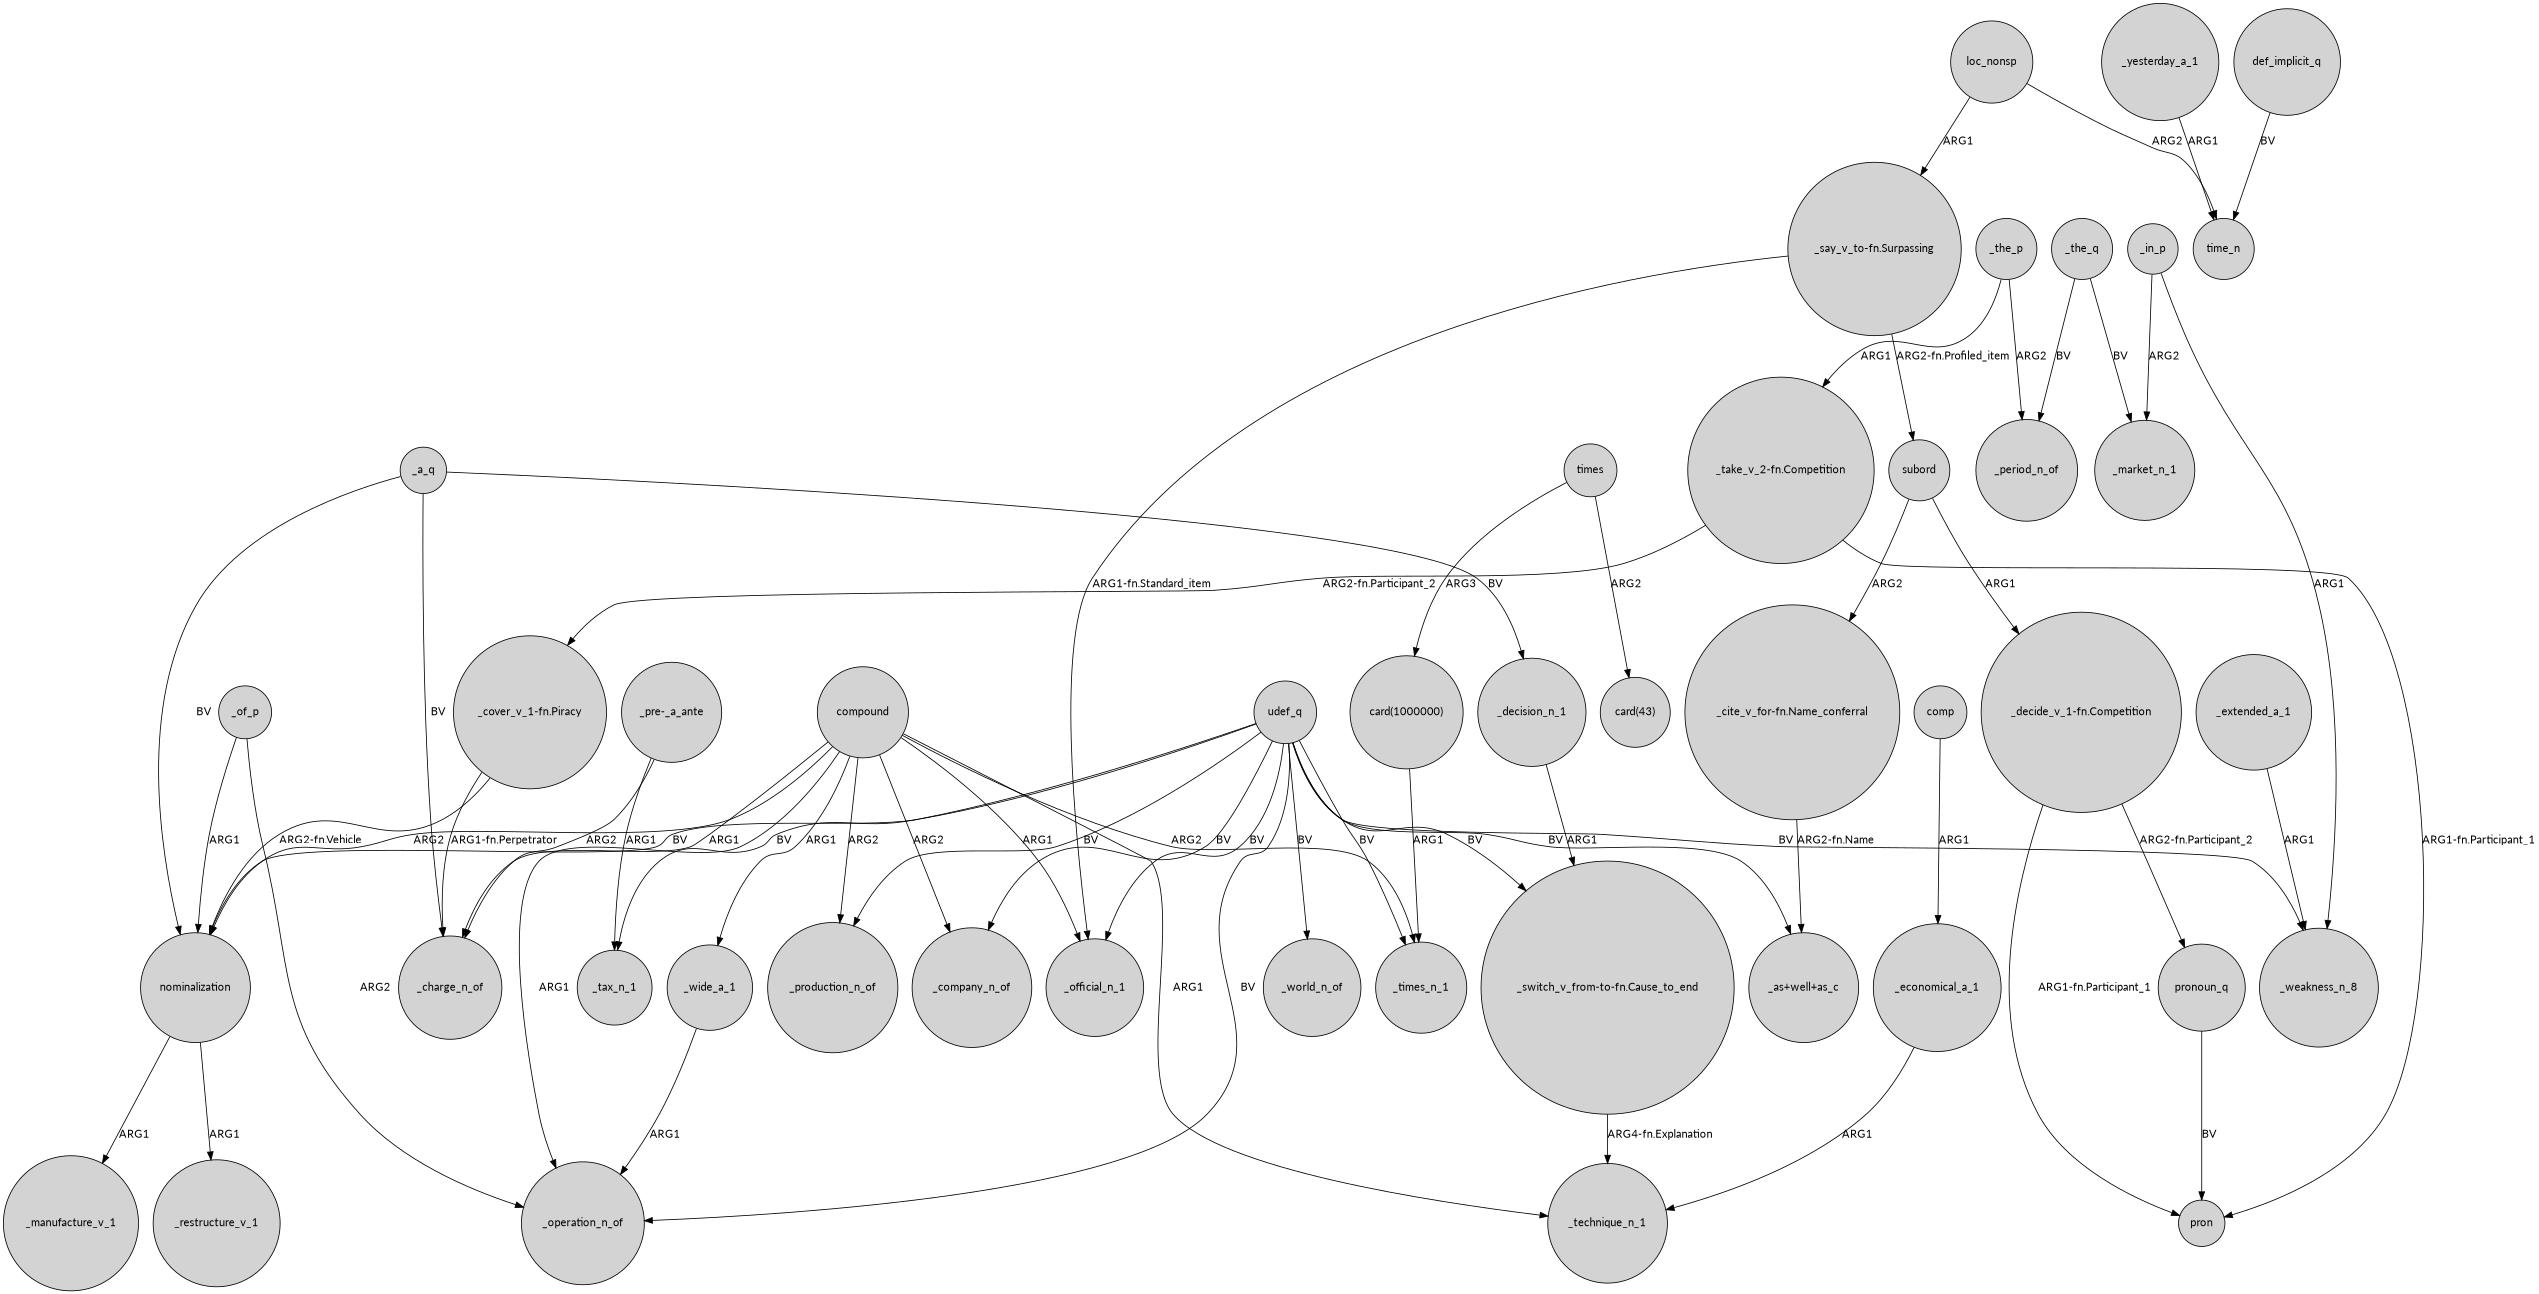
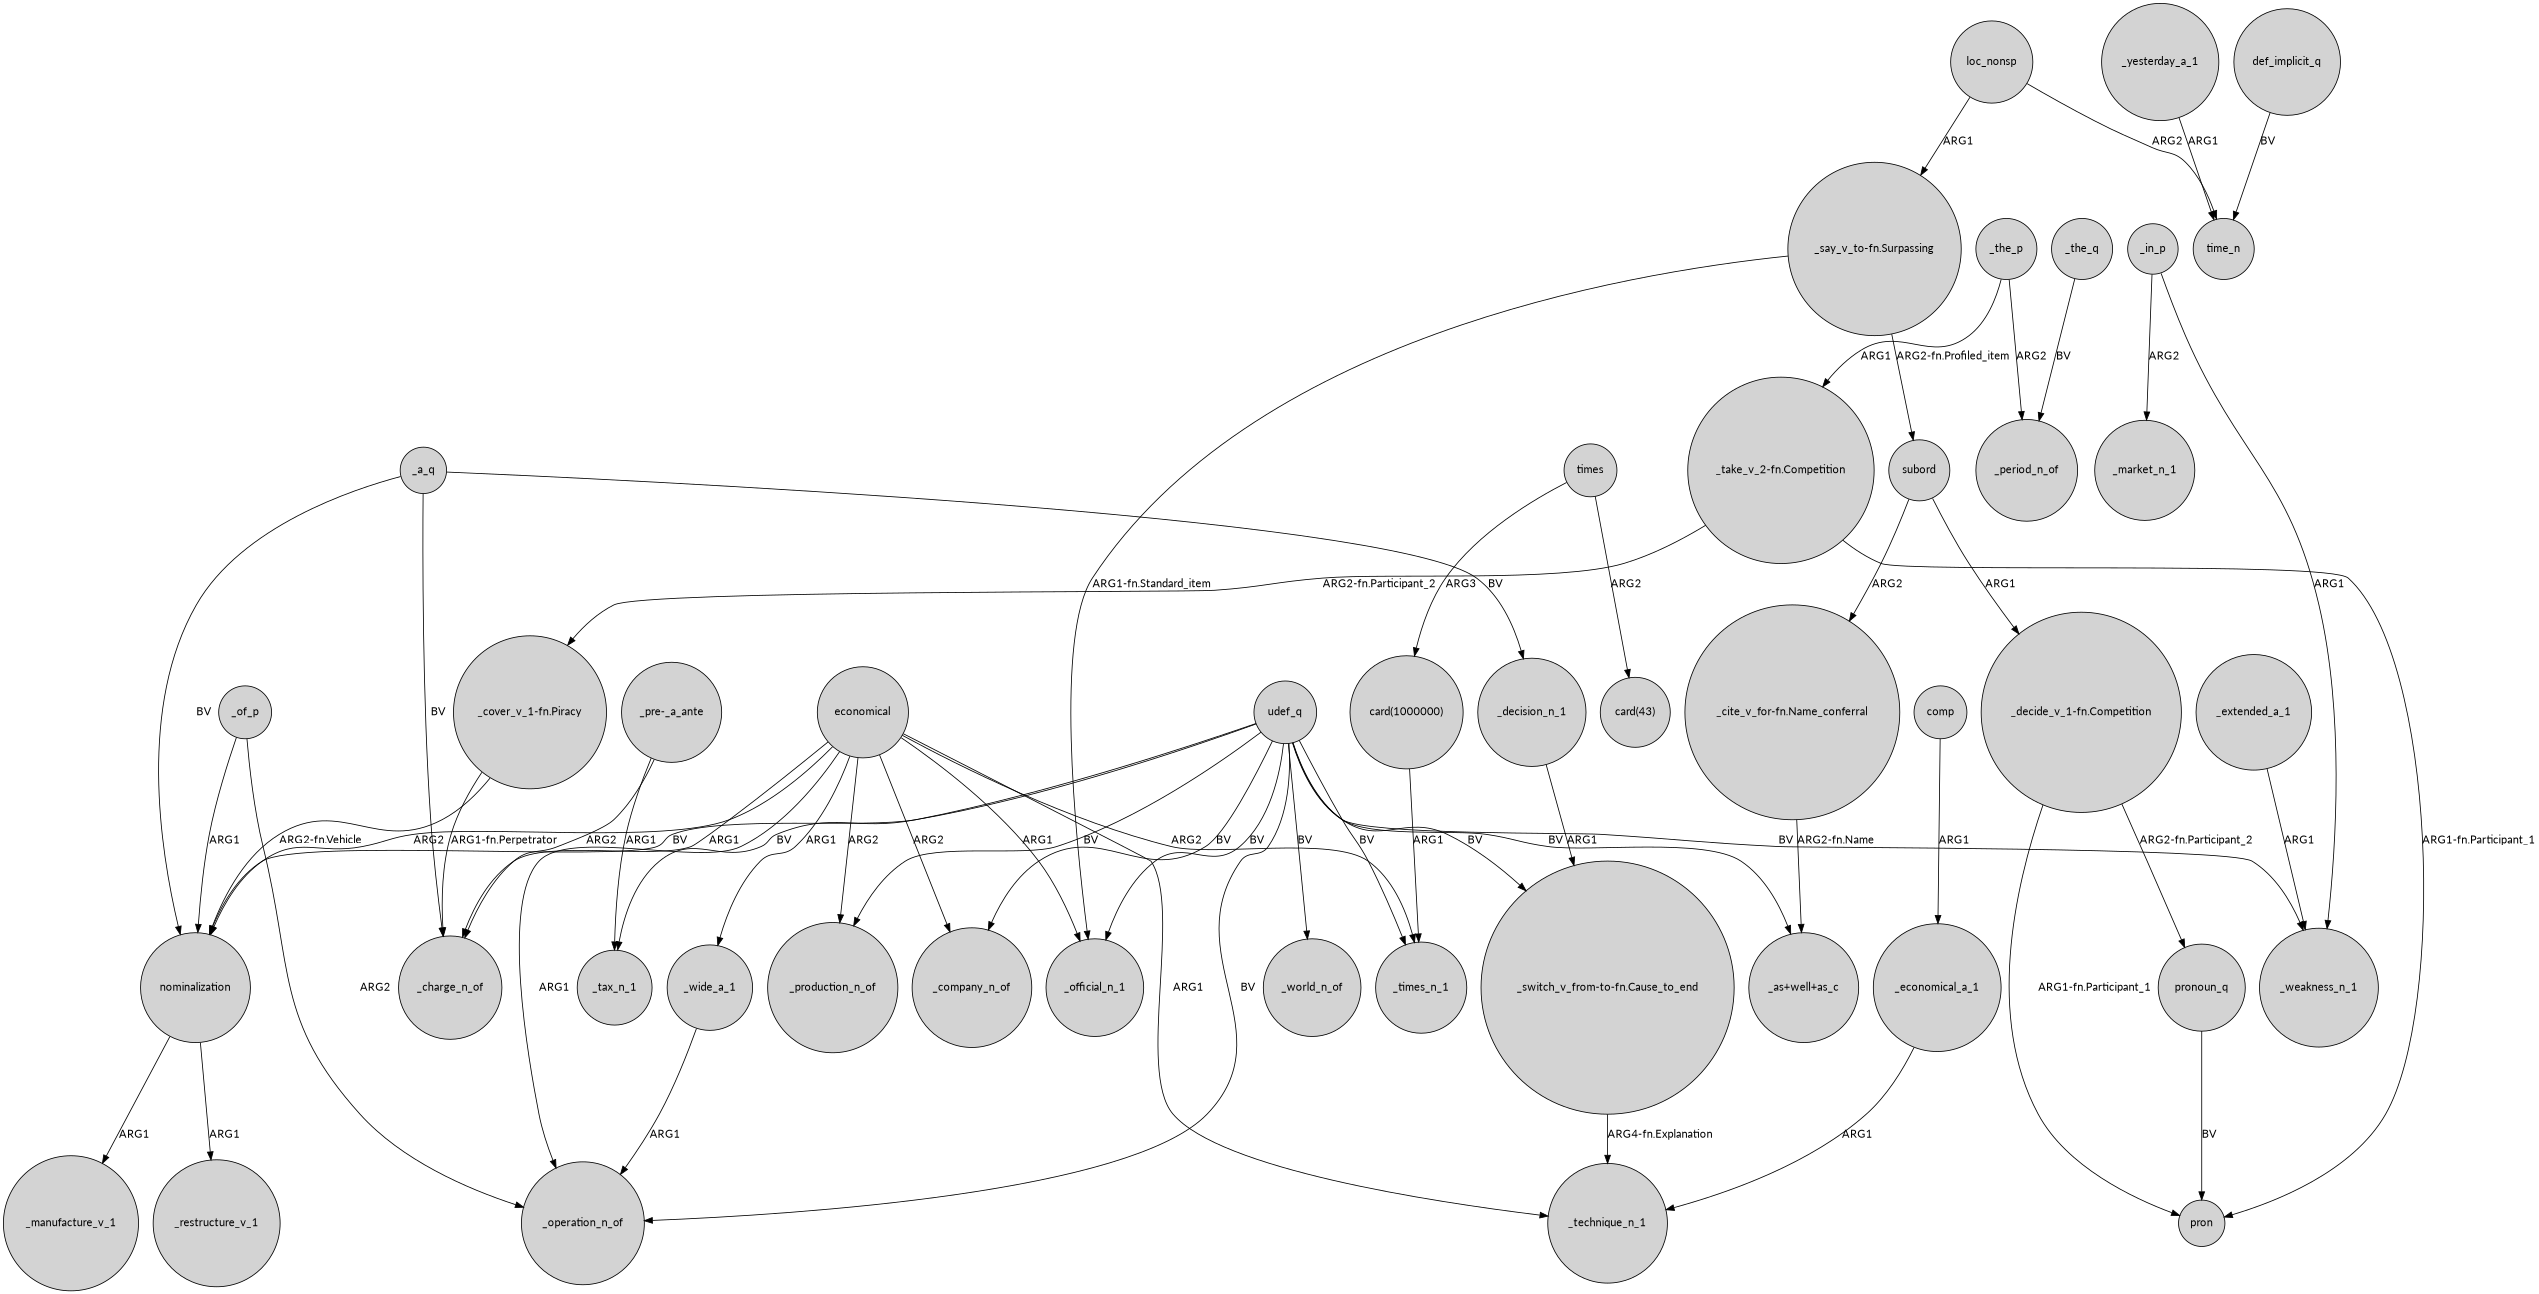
(2110, 346) -> none
(863, 712) -> (863, 712)
(2319, 988) -> (2319, 988)
